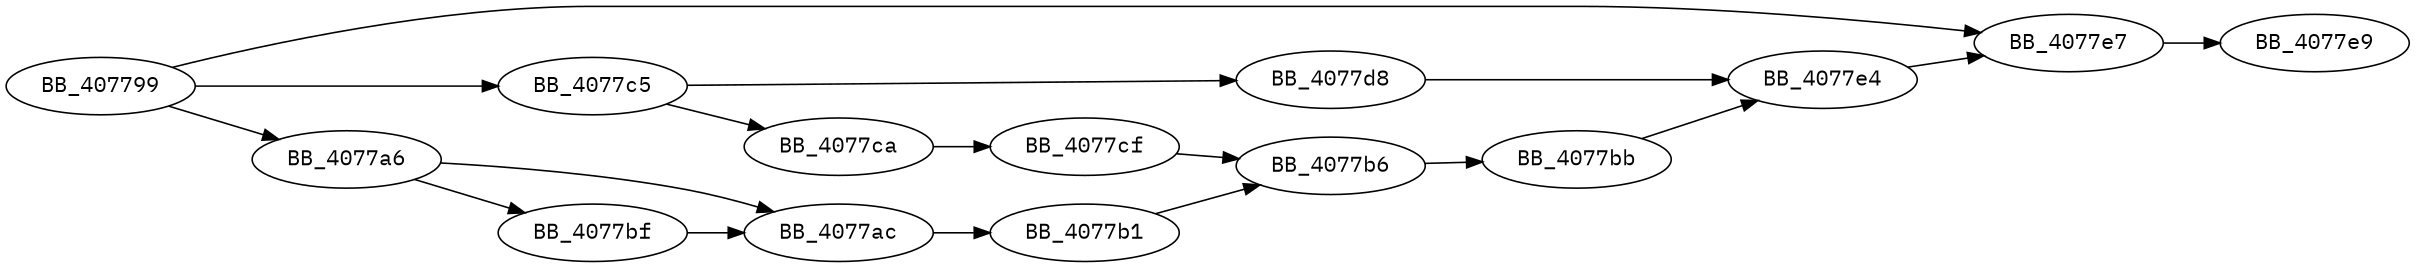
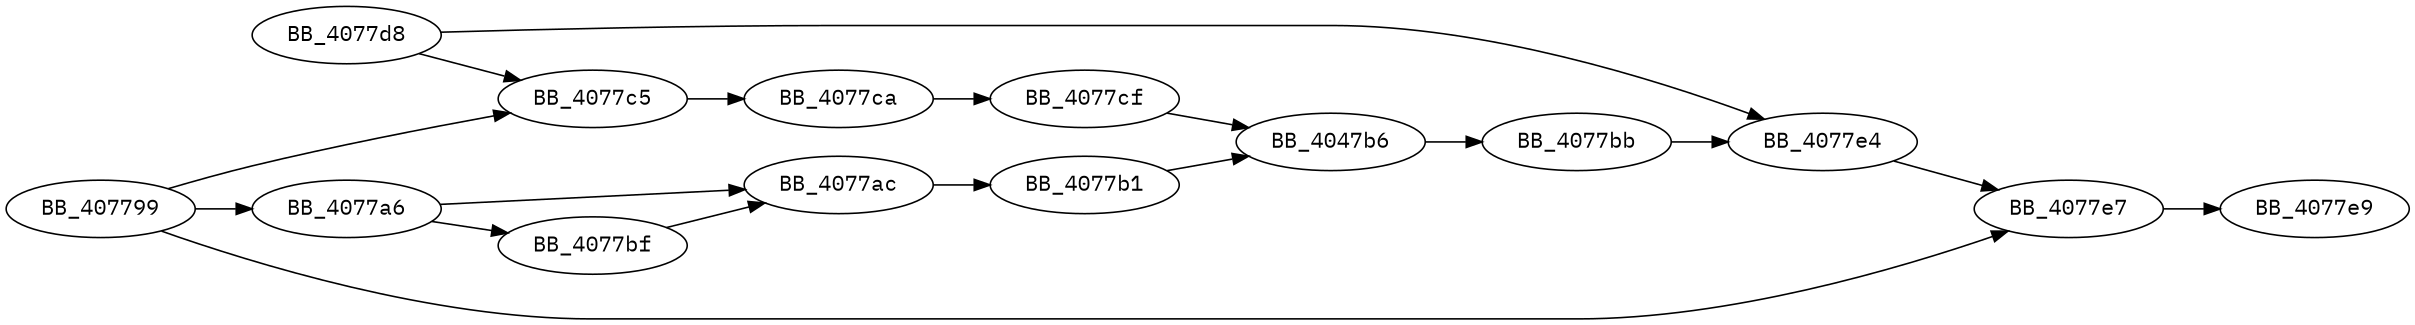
(954, 83) -> (462, 65)
(1331, 166) -> (1331, 142)
